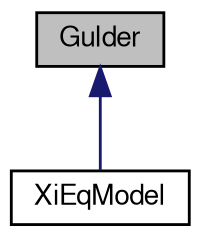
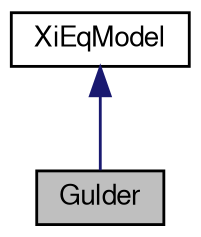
(100, 133) -> (100, 133)
